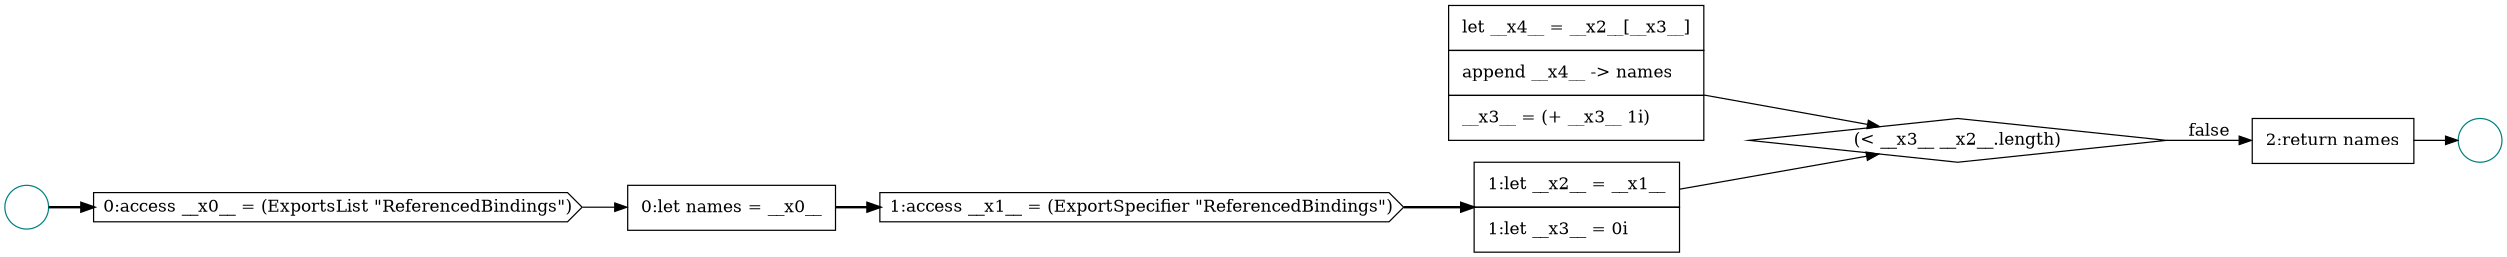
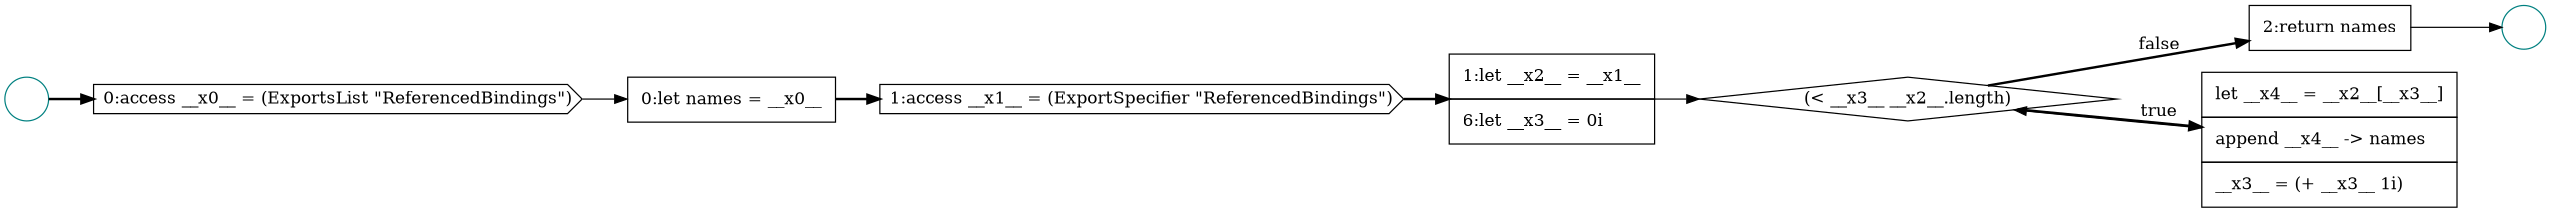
none -> (2103, 118)
(2203, 140) -> (2112, 64)
(1558, 229) -> (1533, 121)
